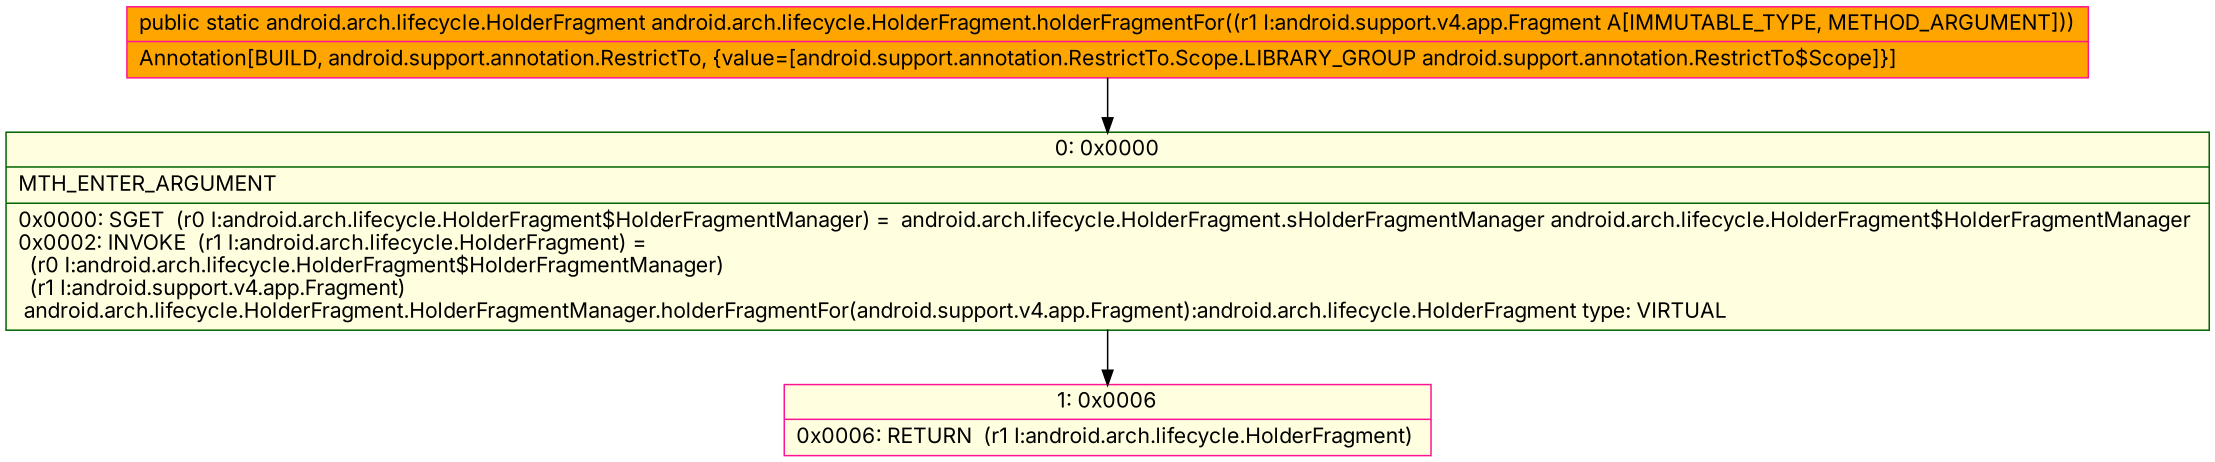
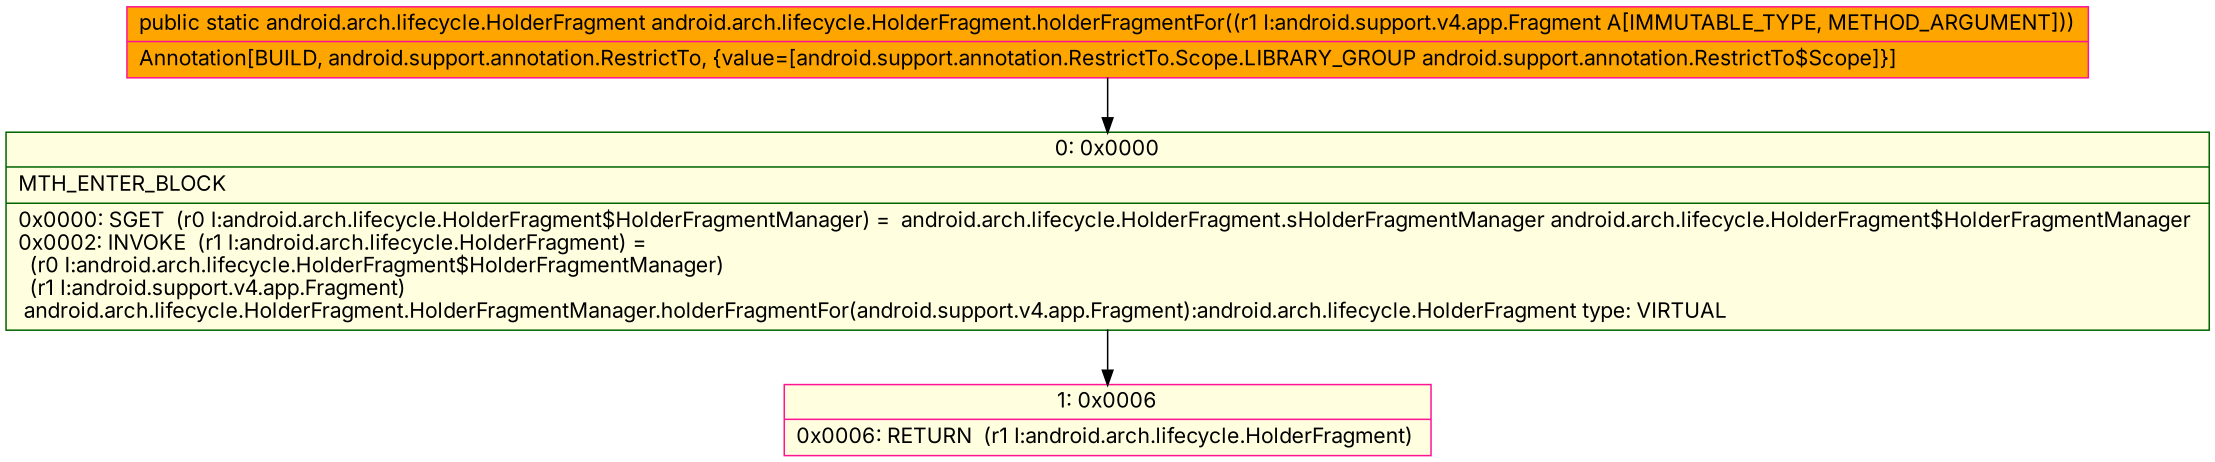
(148, 184) -> (123, 184)
